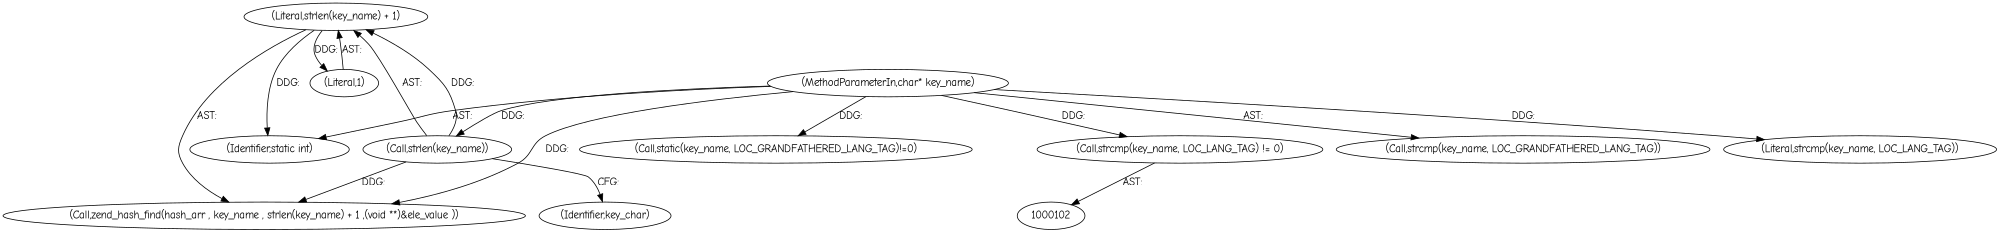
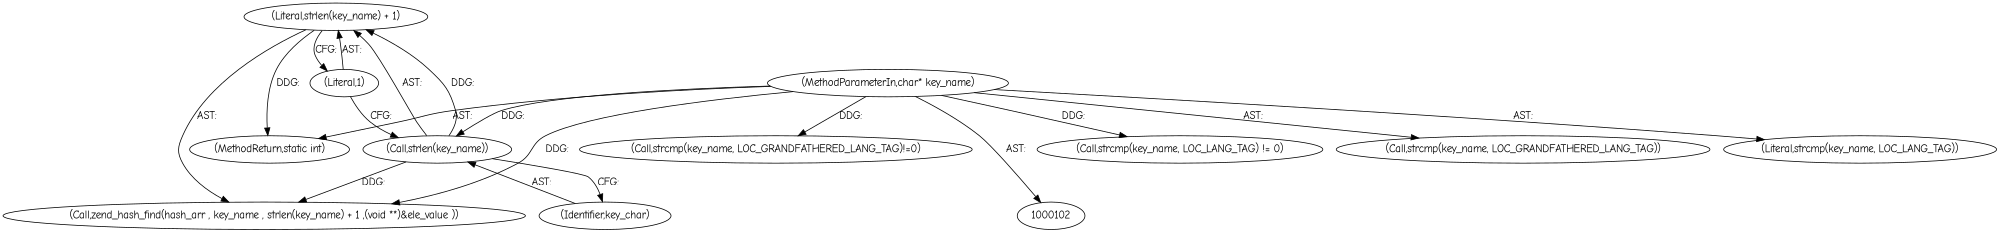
(328, 50) -> (328, 50)
(1525, 116) -> (1525, 116)
none -> (367, 119)
(270, 149) -> (270, 149)
(776, 149) -> (776, 149)
(1116, 182) -> (982, 138)
none -> (525, 184)
